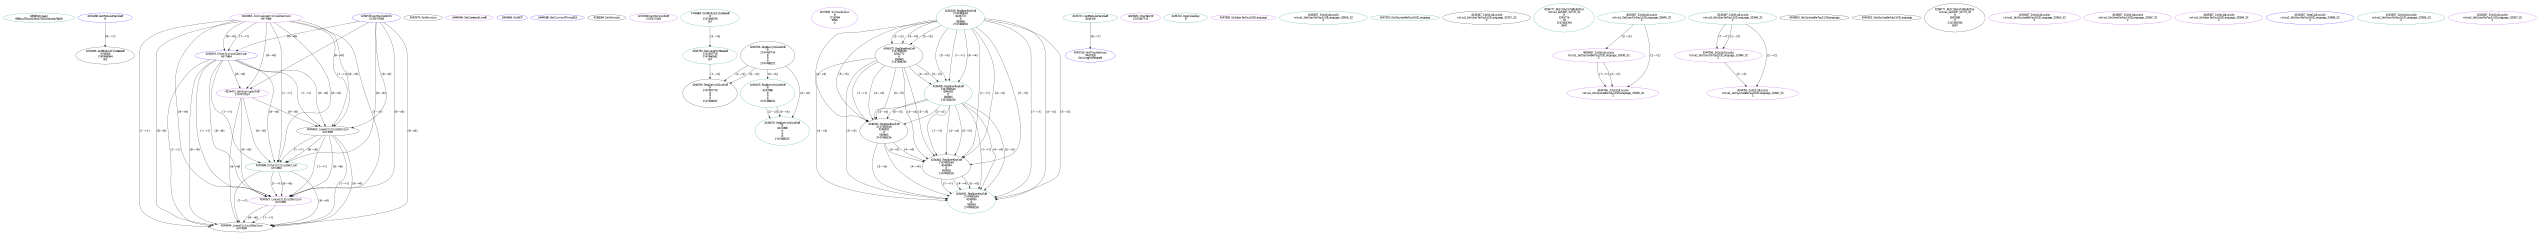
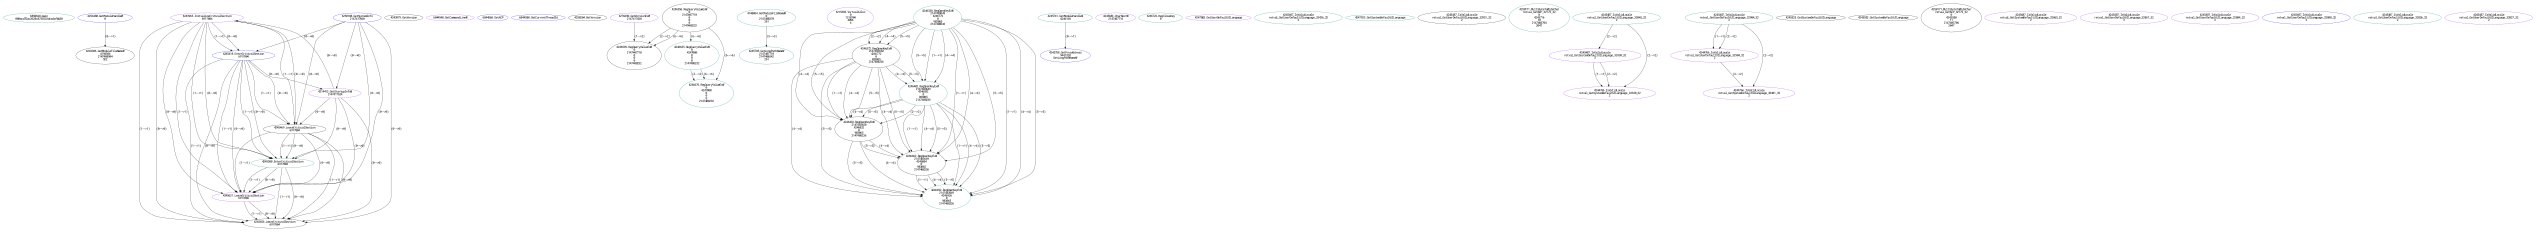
(263, 57) -> (300, 35)
(710, 71) -> (634, 31)
